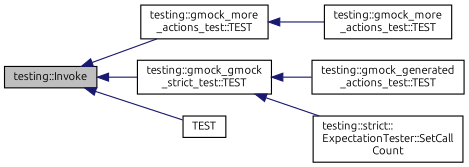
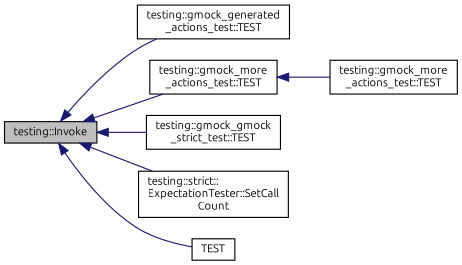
(297, 77) -> (109, 71)
(293, 107) -> (122, 159)
